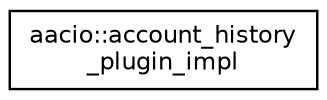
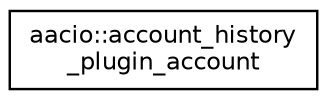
(163, 50) -> (163, 50)
